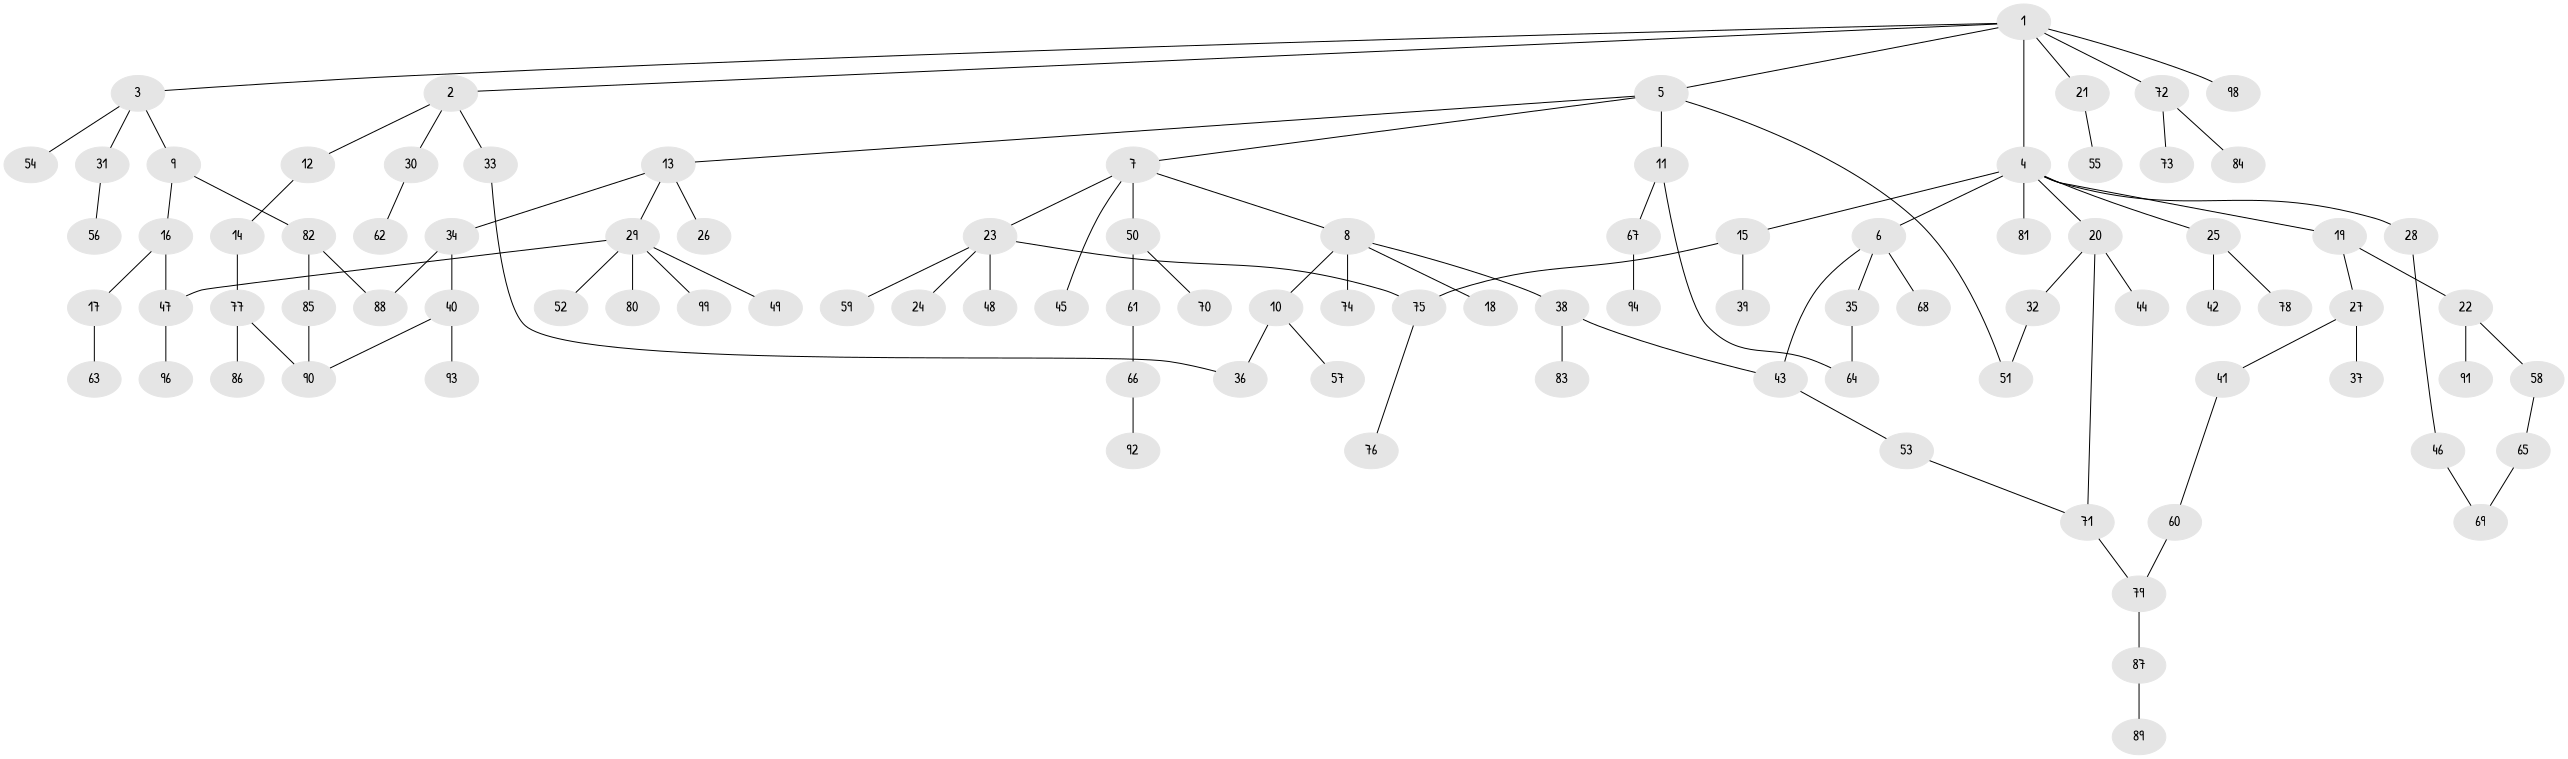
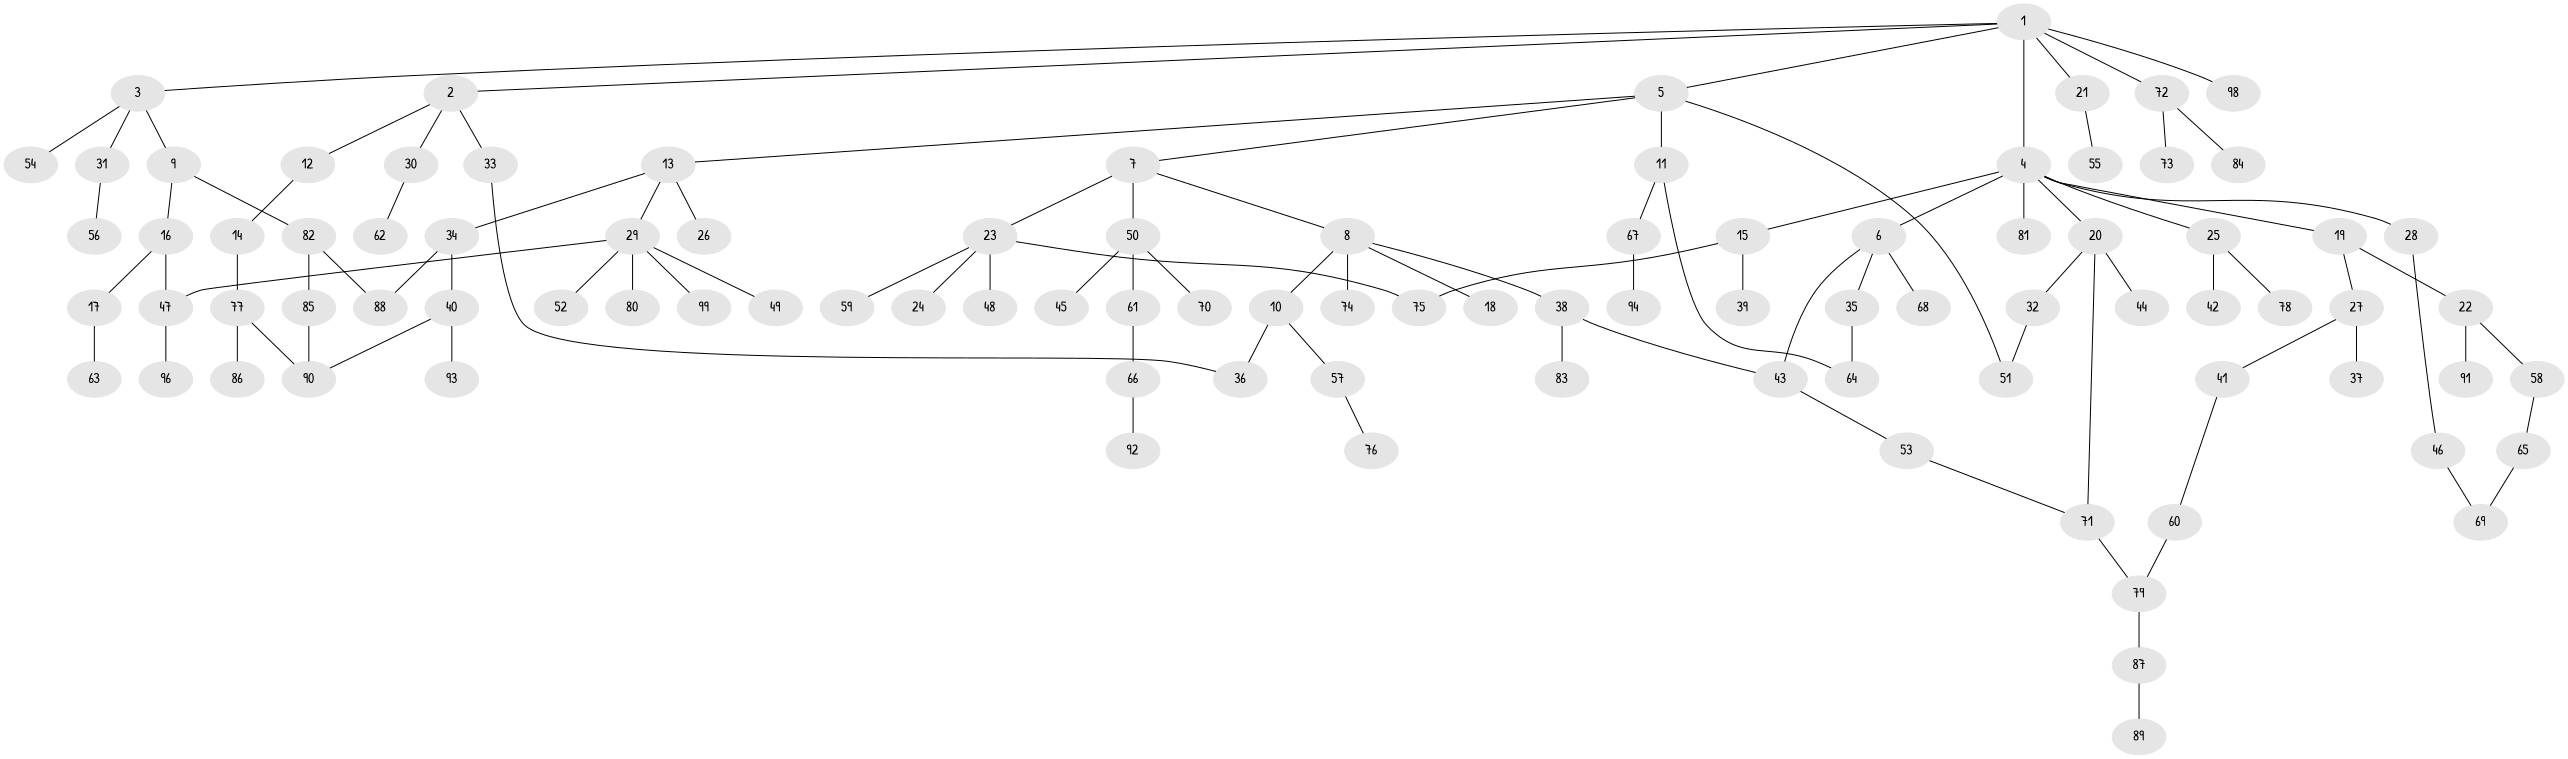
(1090, 234) -> (1097, 272)
(1395, 379) -> (1354, 415)
